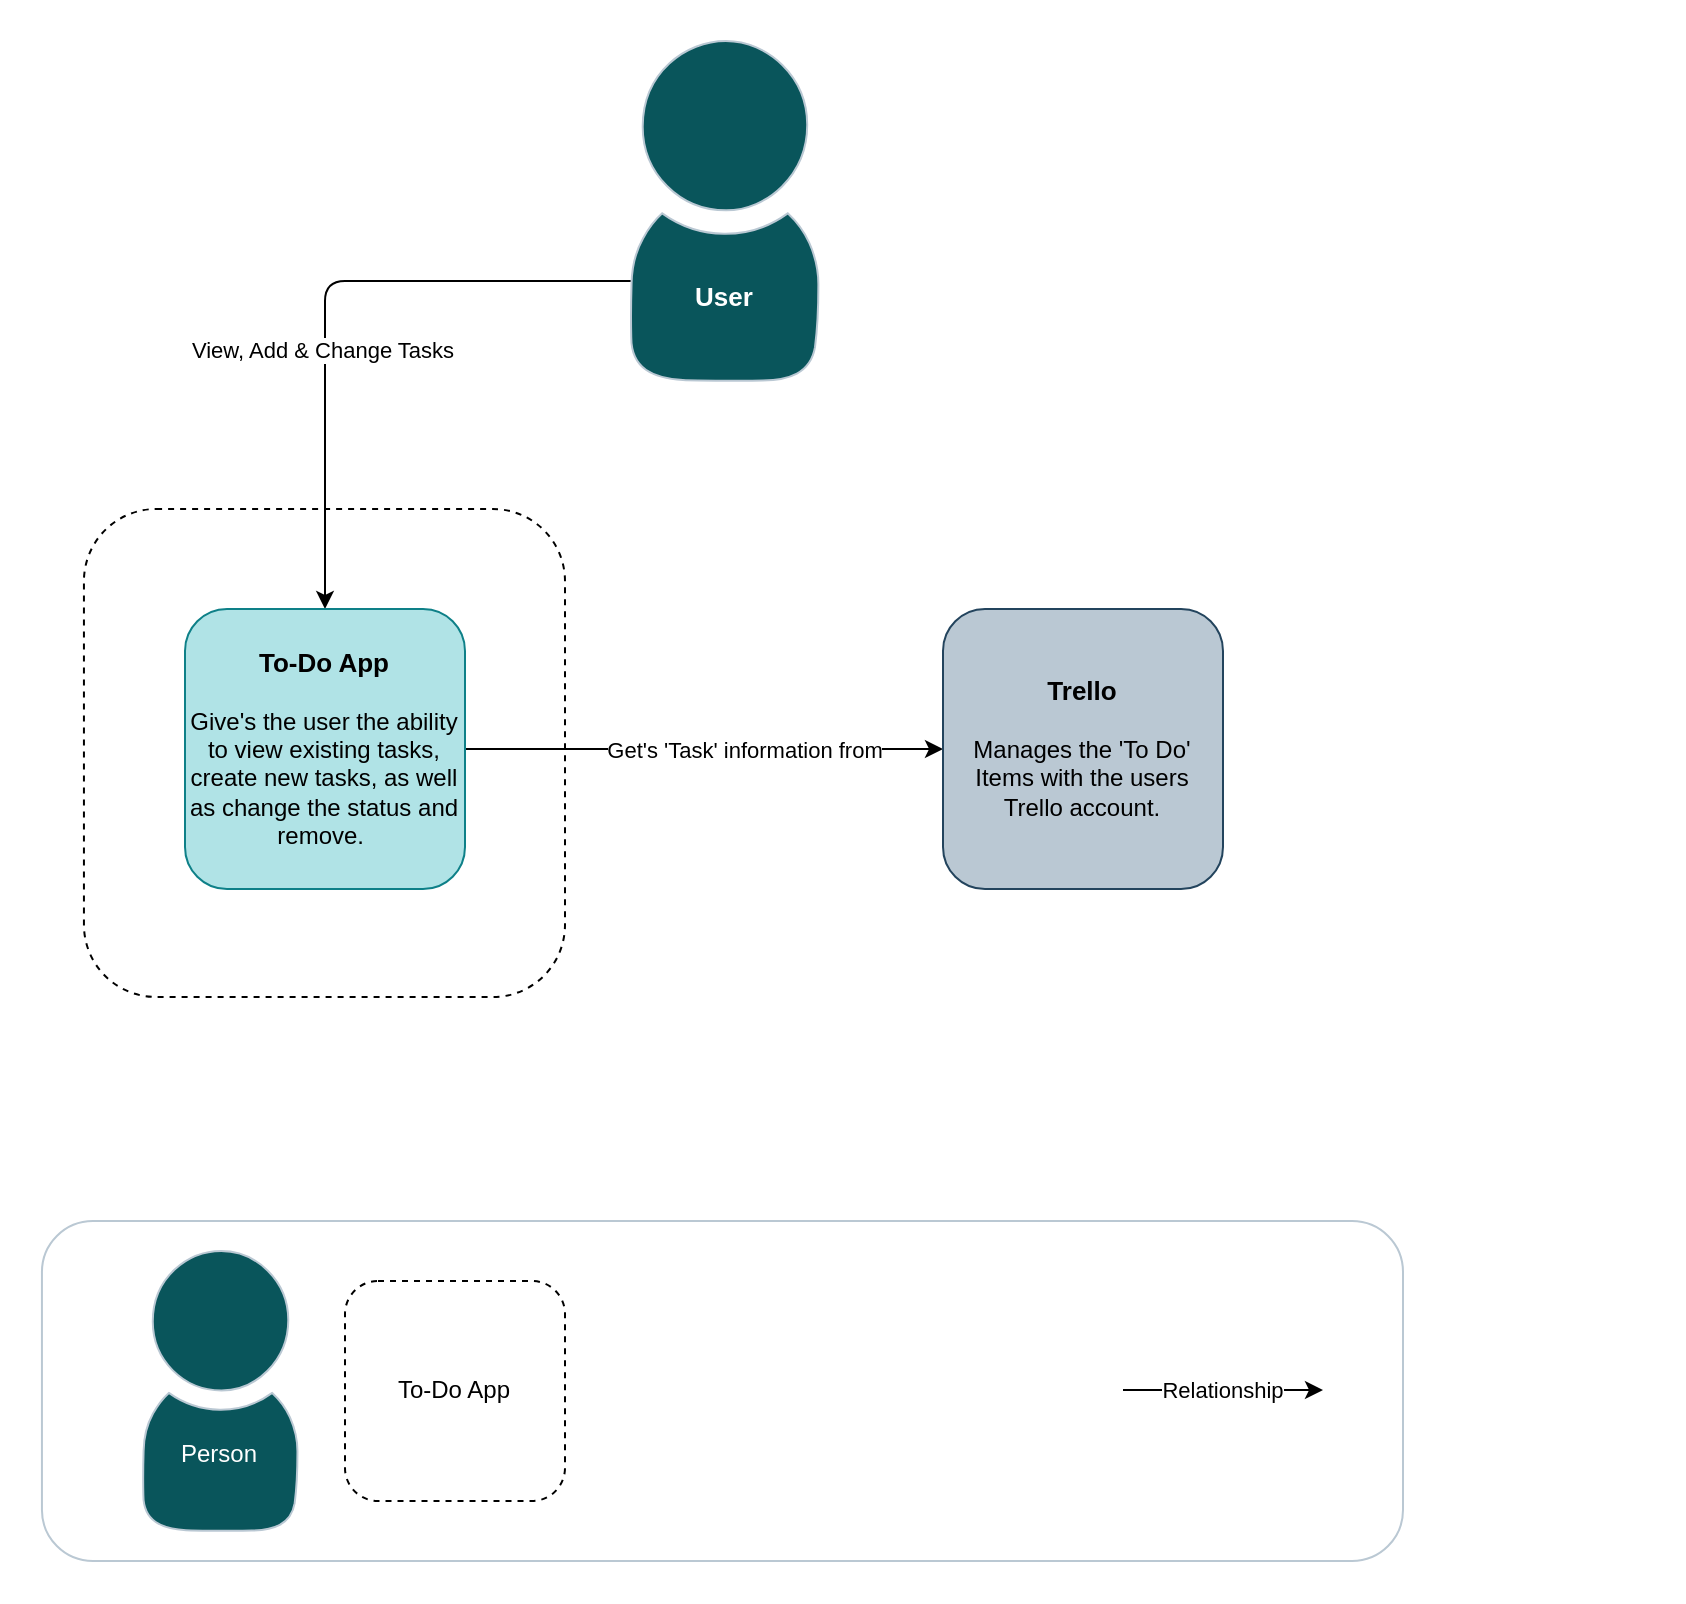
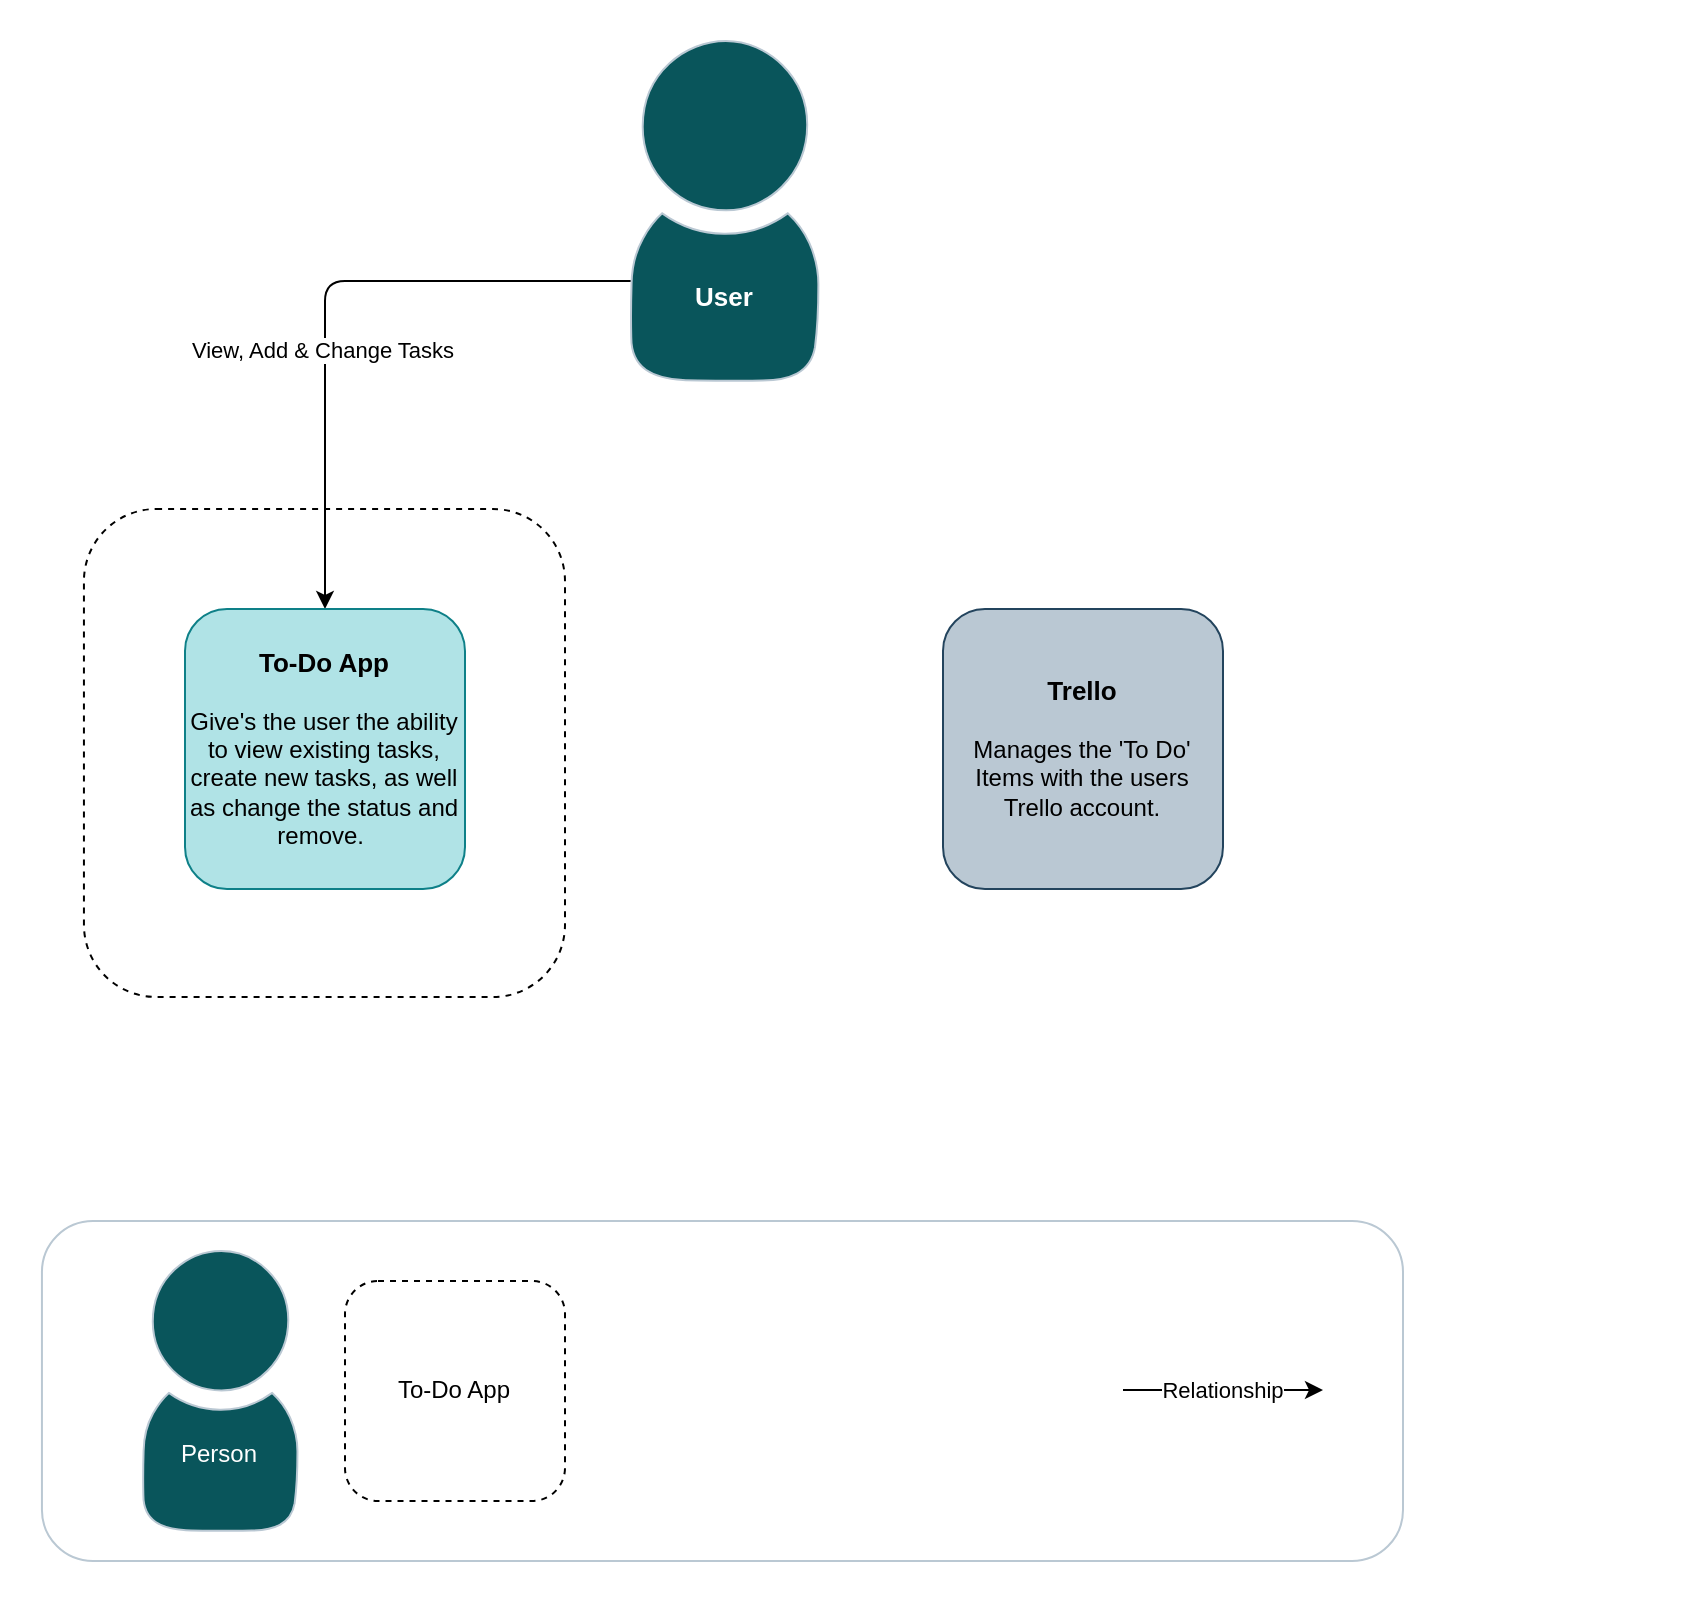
(697, 749) -> none
